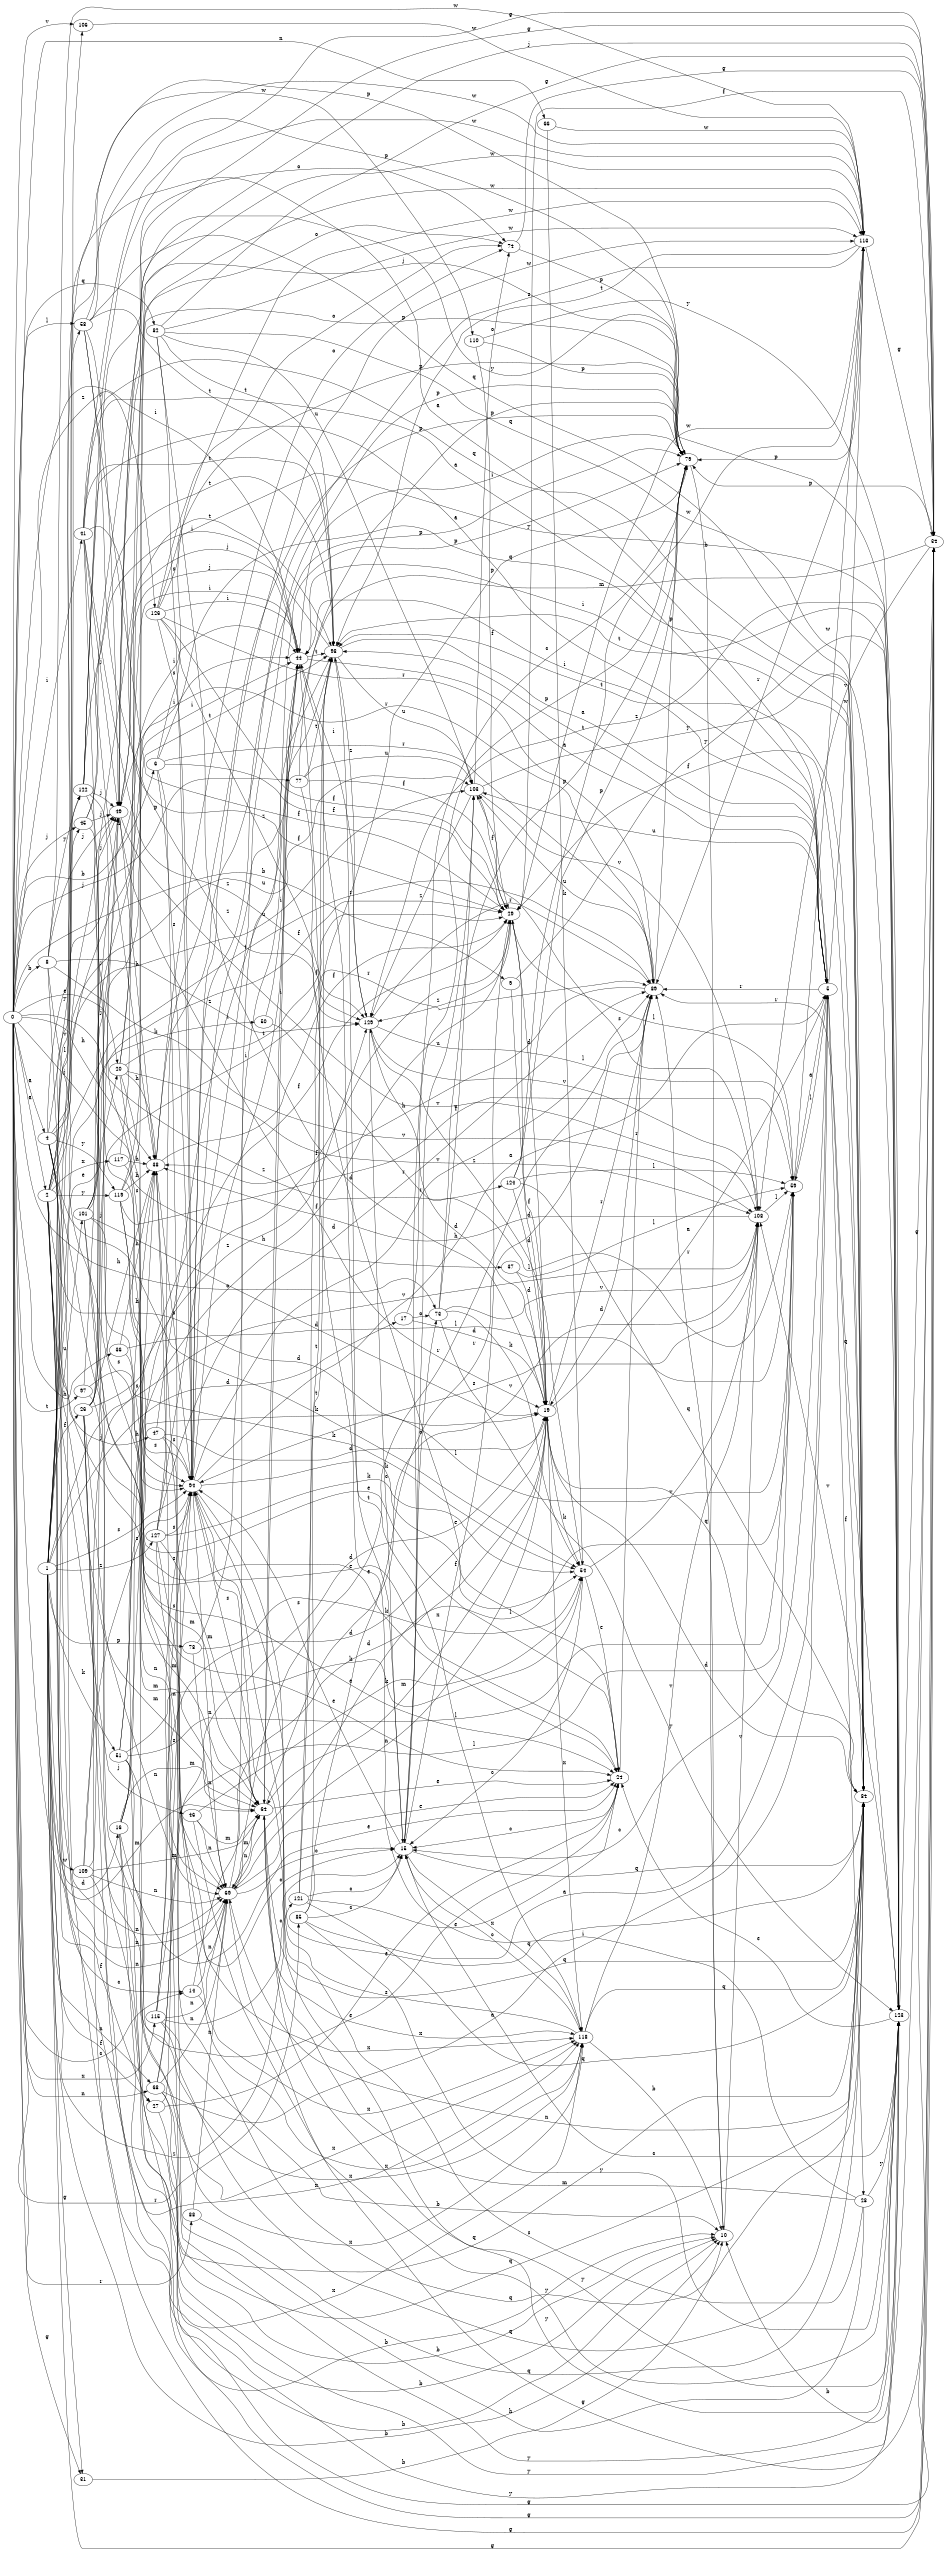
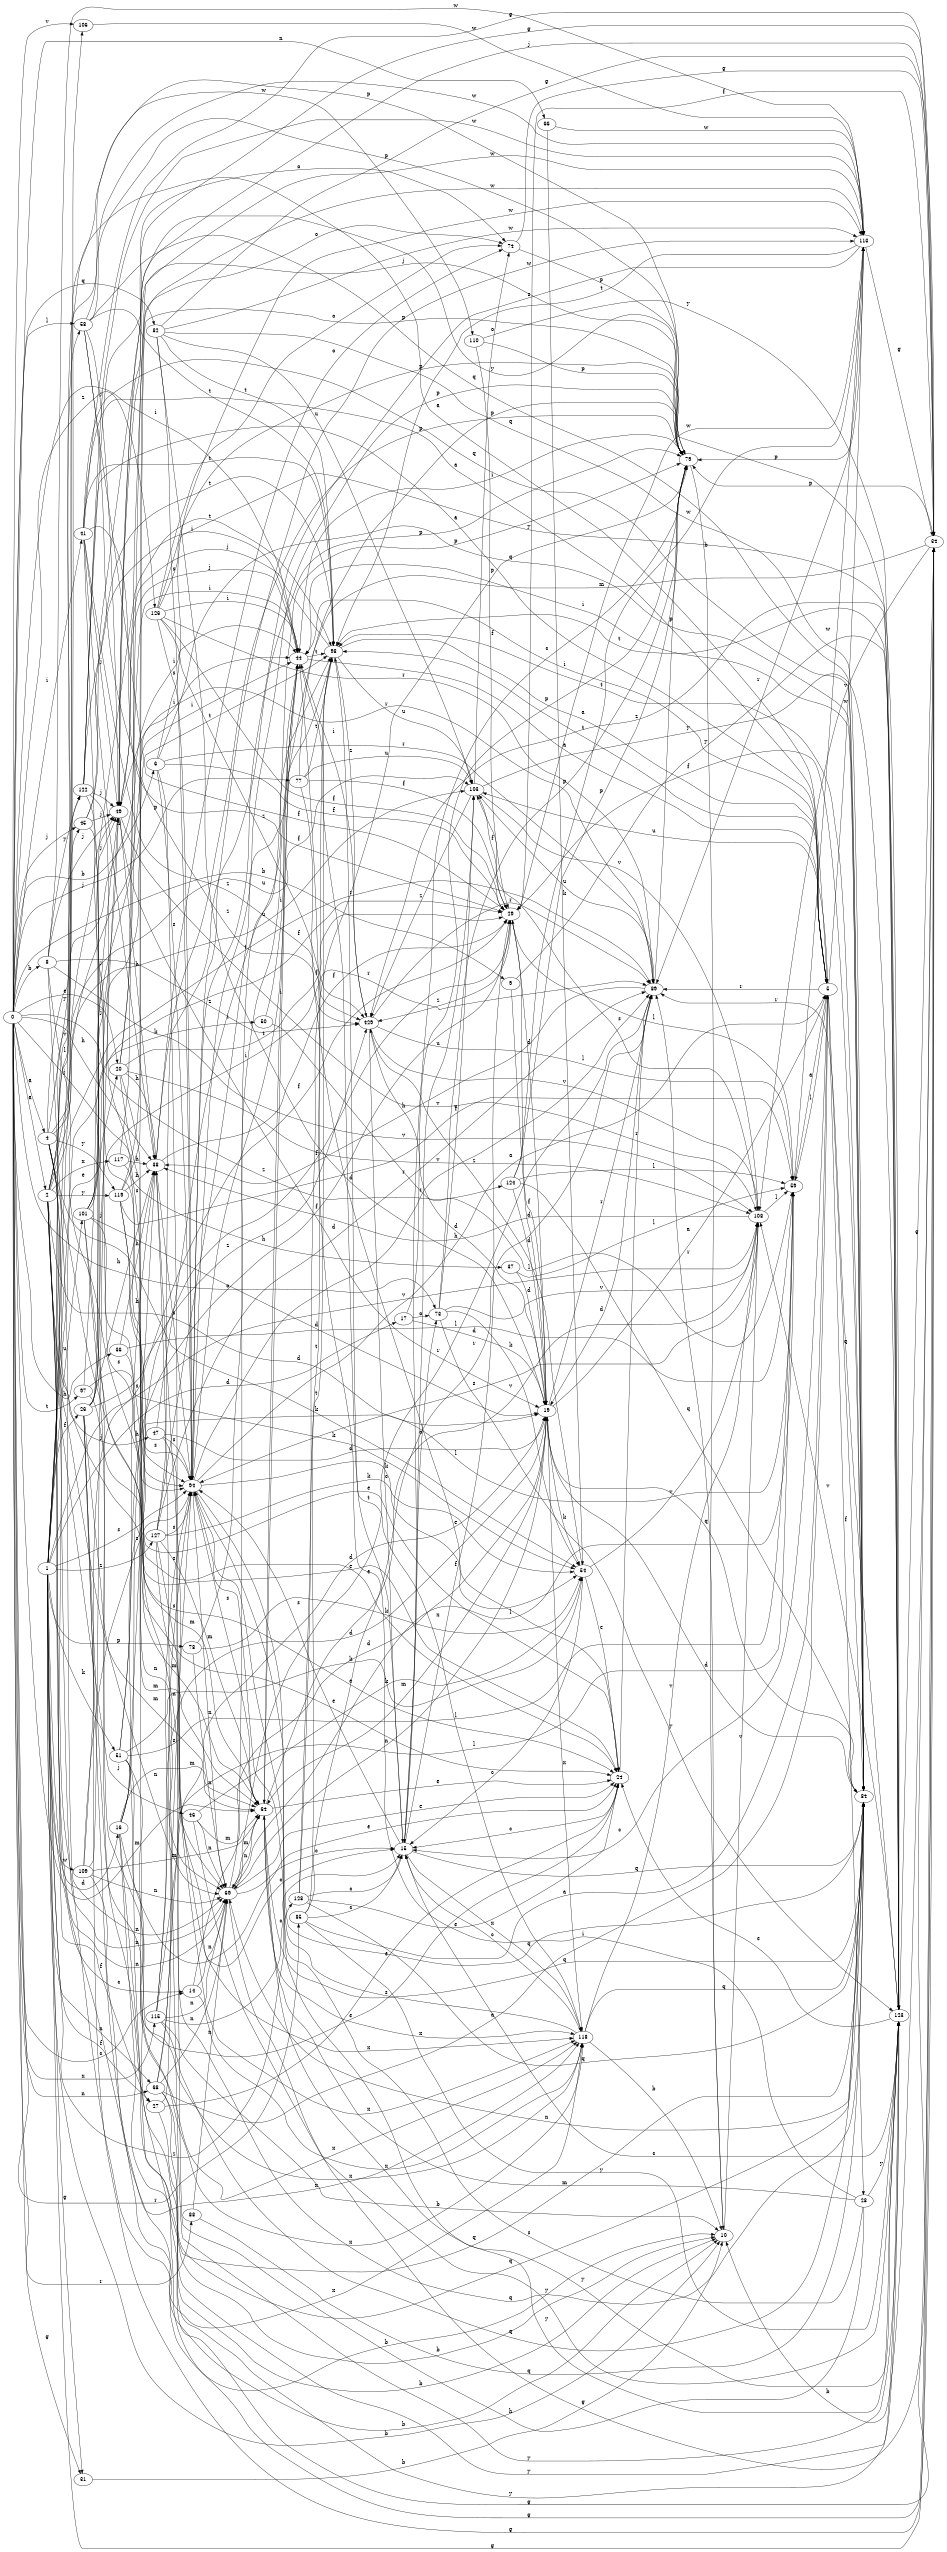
(369, 1023) -> (369, 1023)
(299, 1899) -> (299, 1899)
